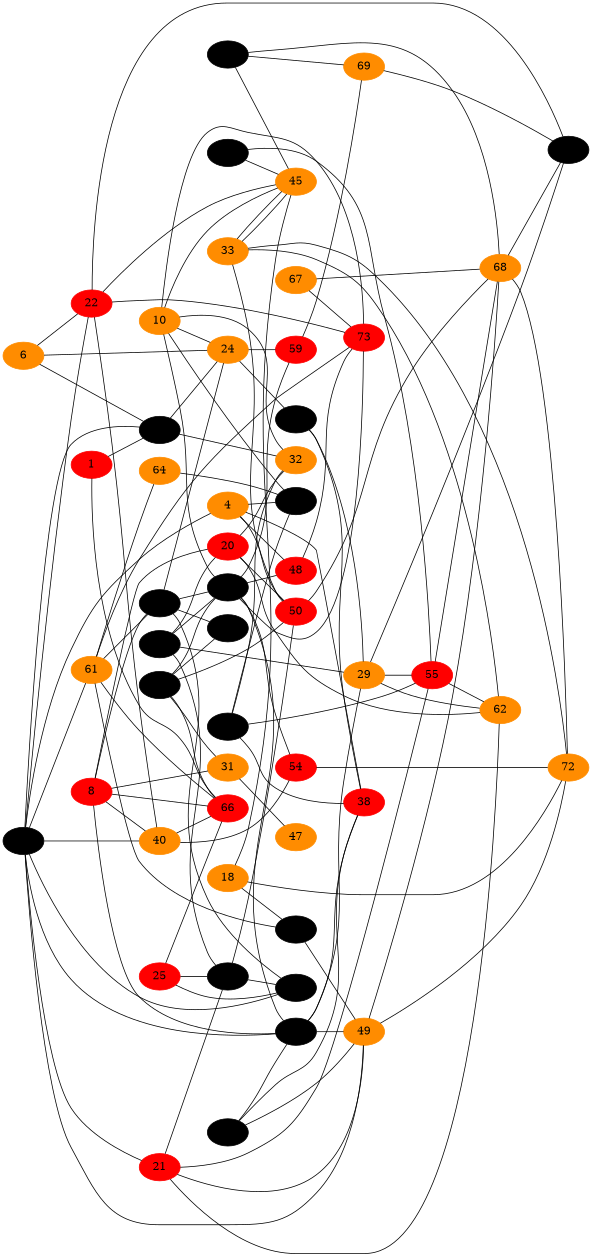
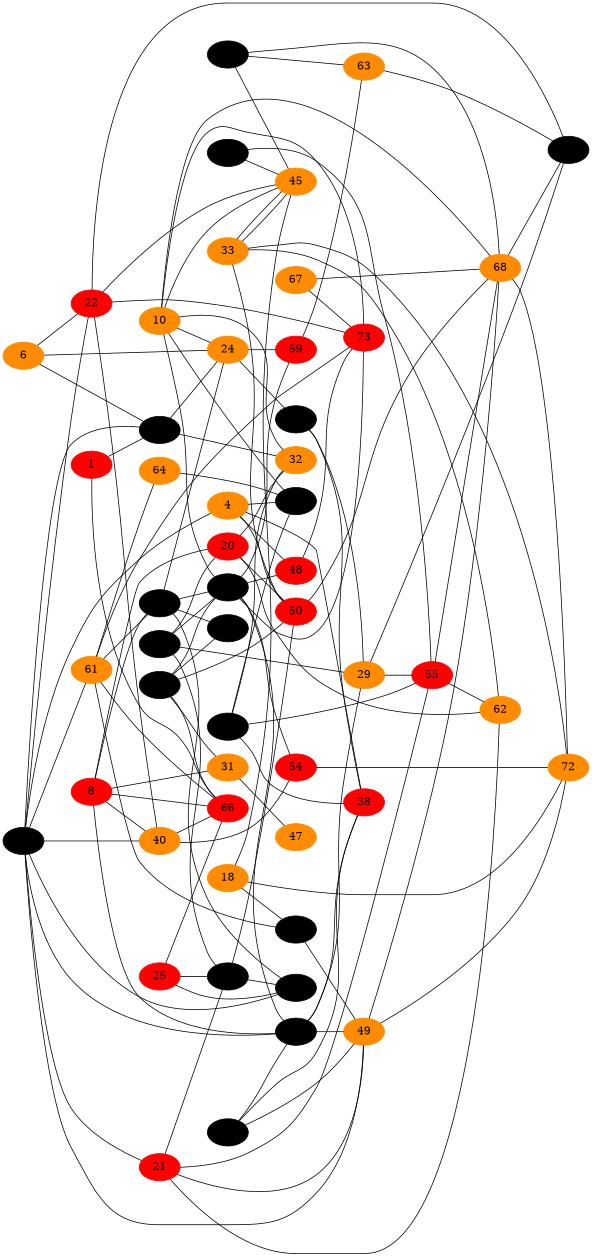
(364, 67) -> (364, 67)
none -> (277, 101)
(432, 701) -> none
